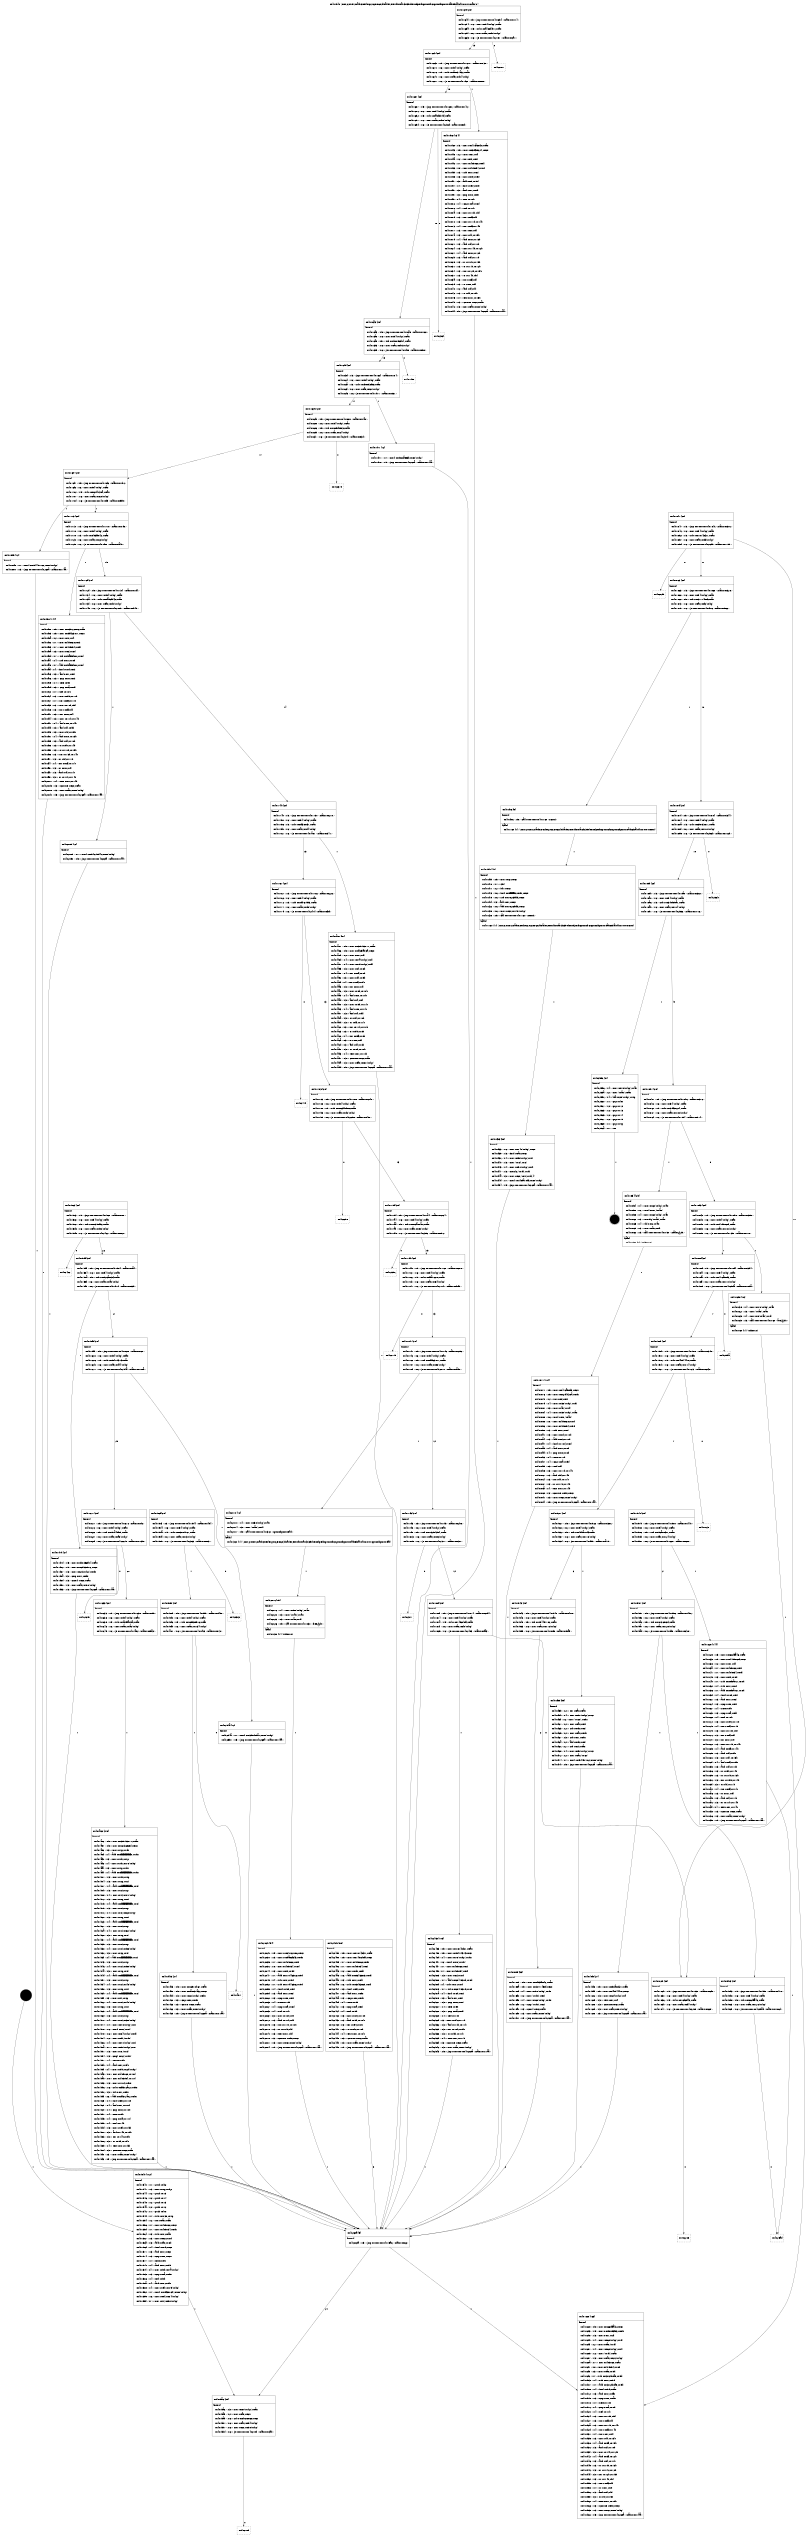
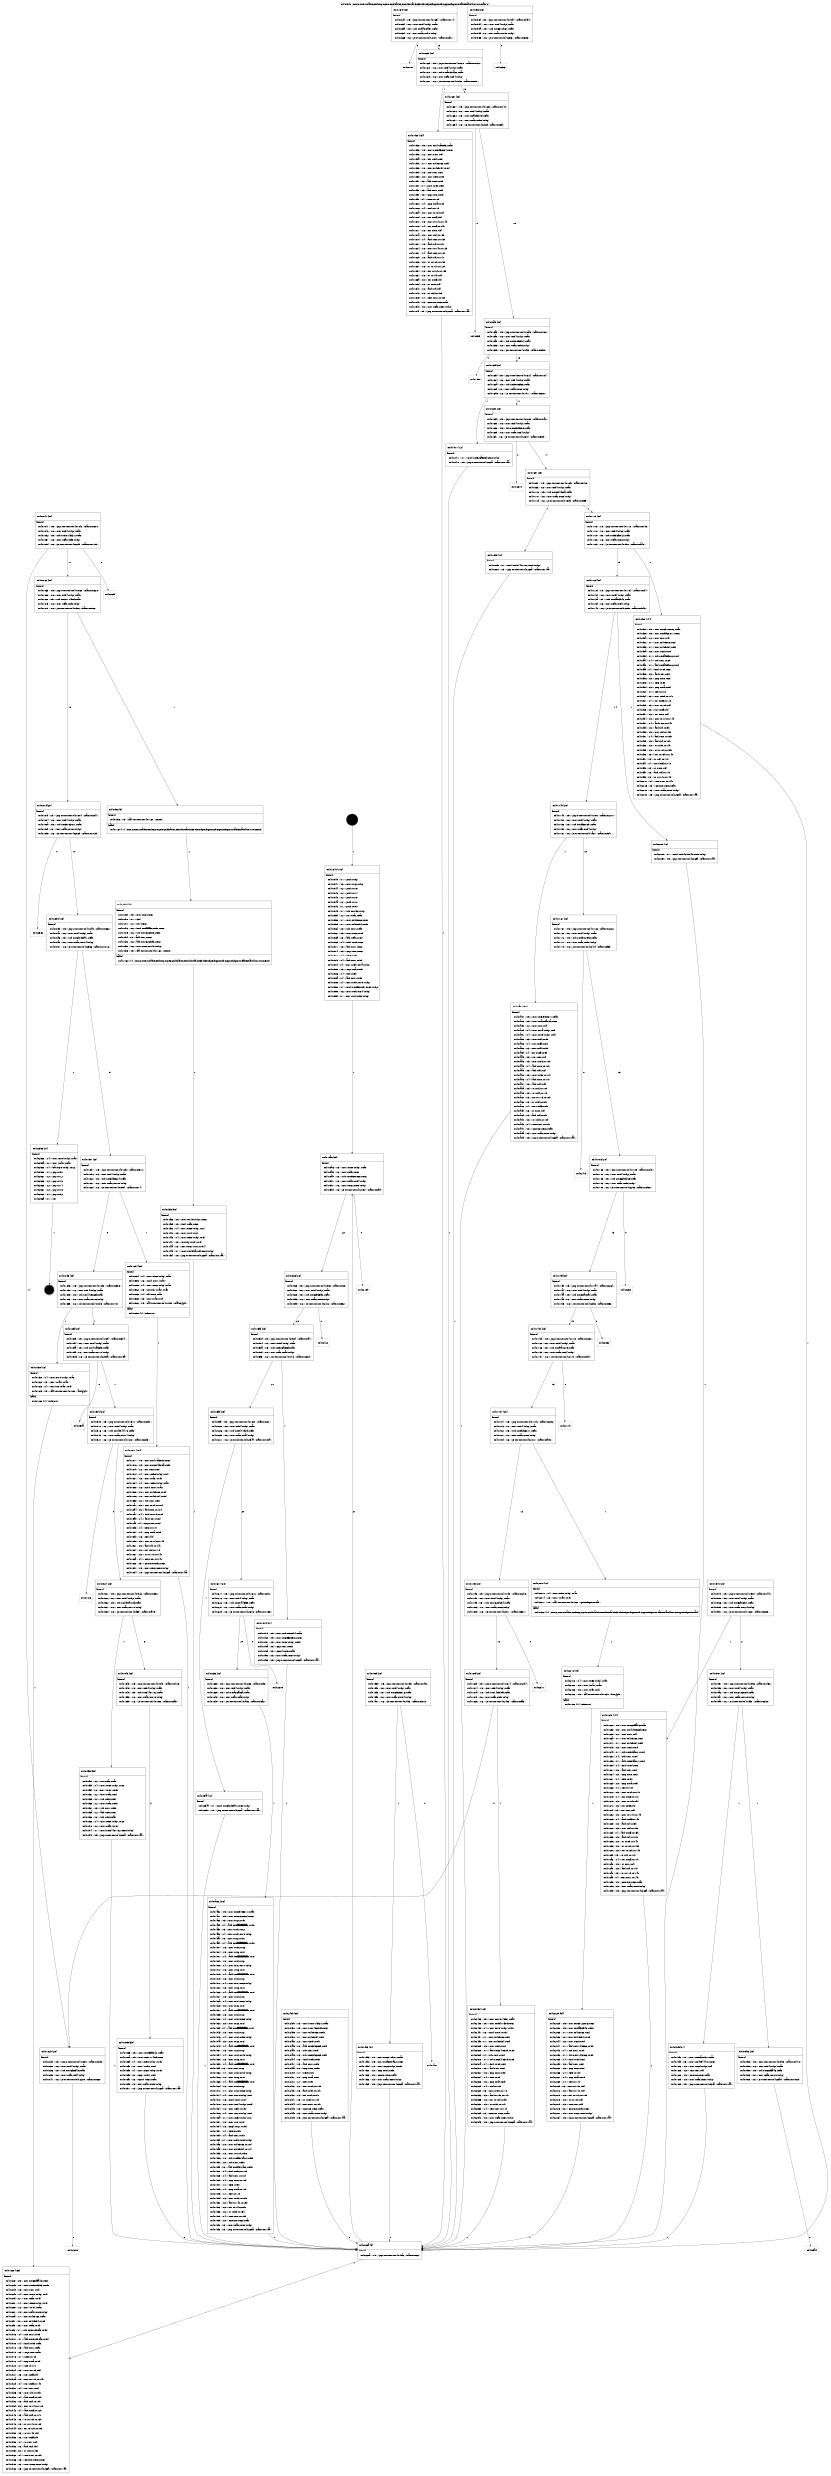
none -> (334, 1232)
(187, 1572) -> none
(790, 2005) -> (642, 2164)
